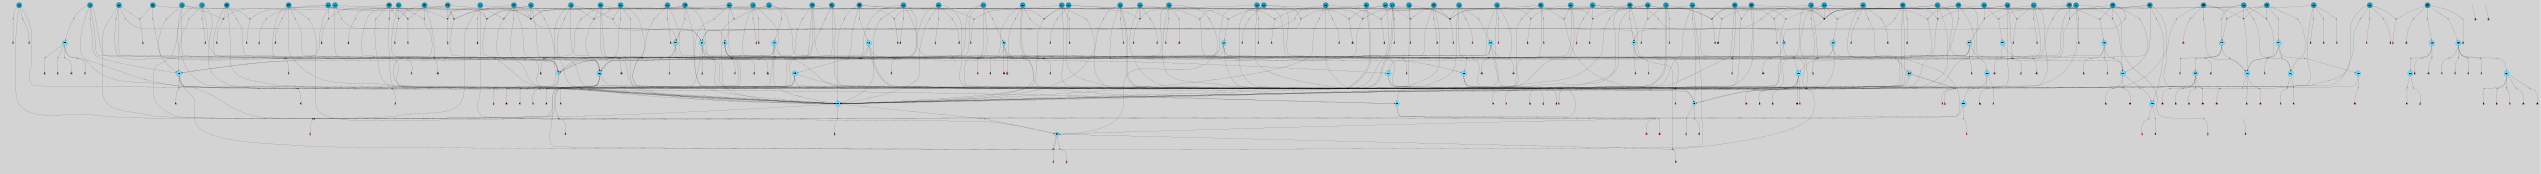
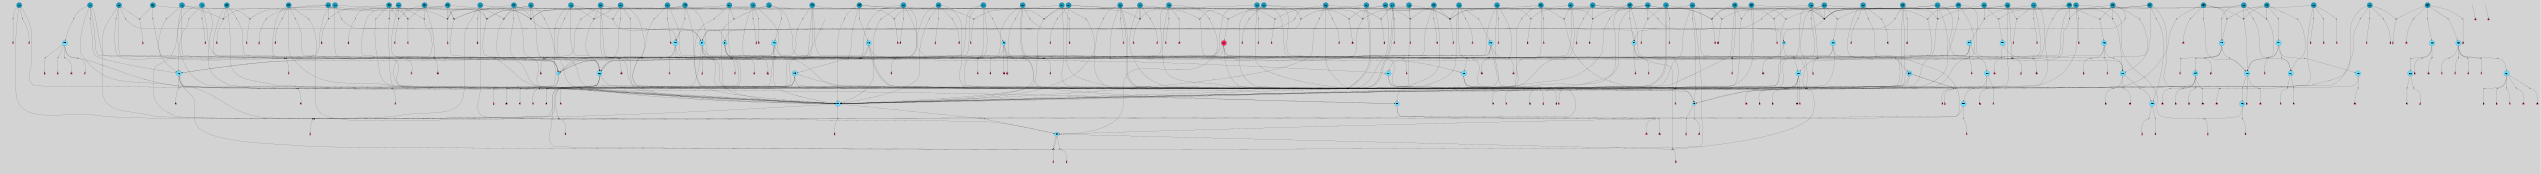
(832, 5) -> none
(1224, 43) -> (1224, 43)
none -> (2242, 104)
